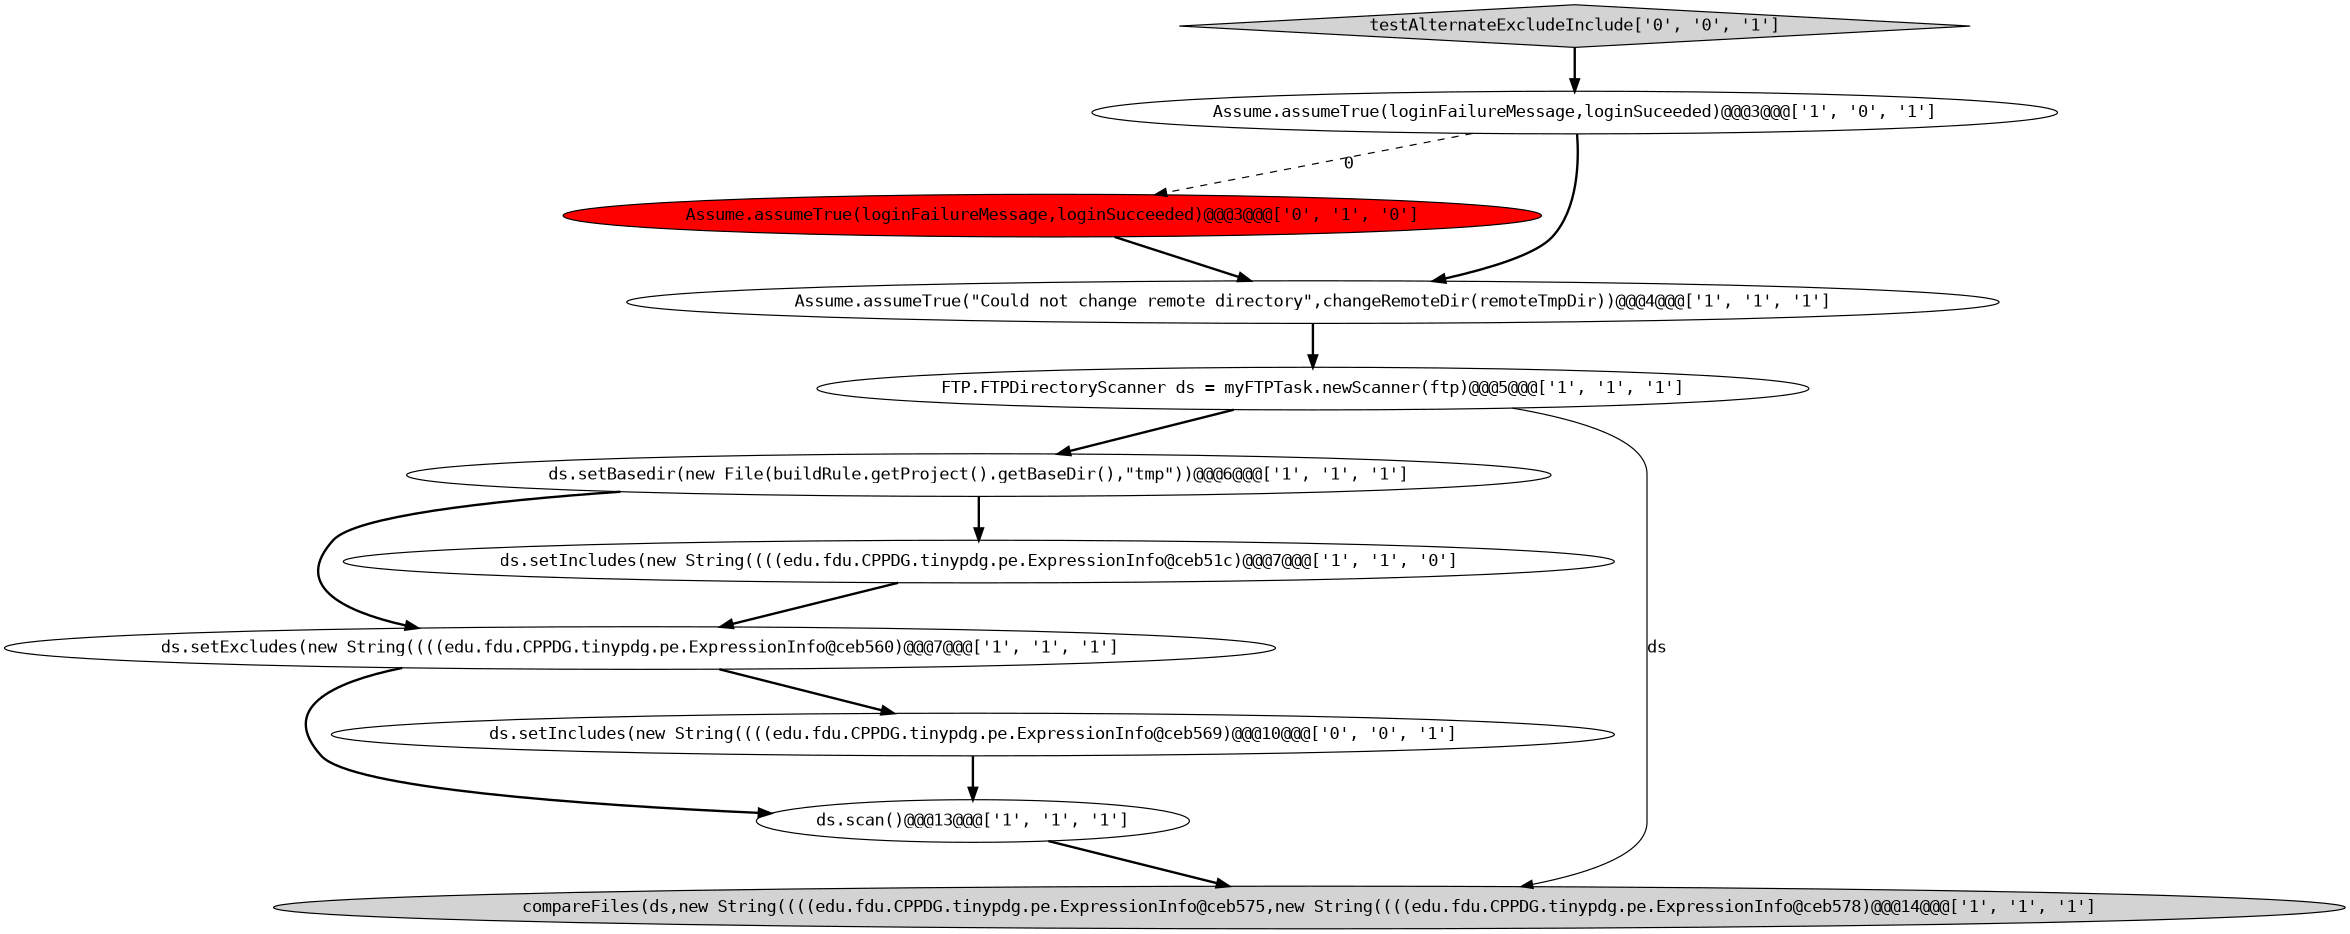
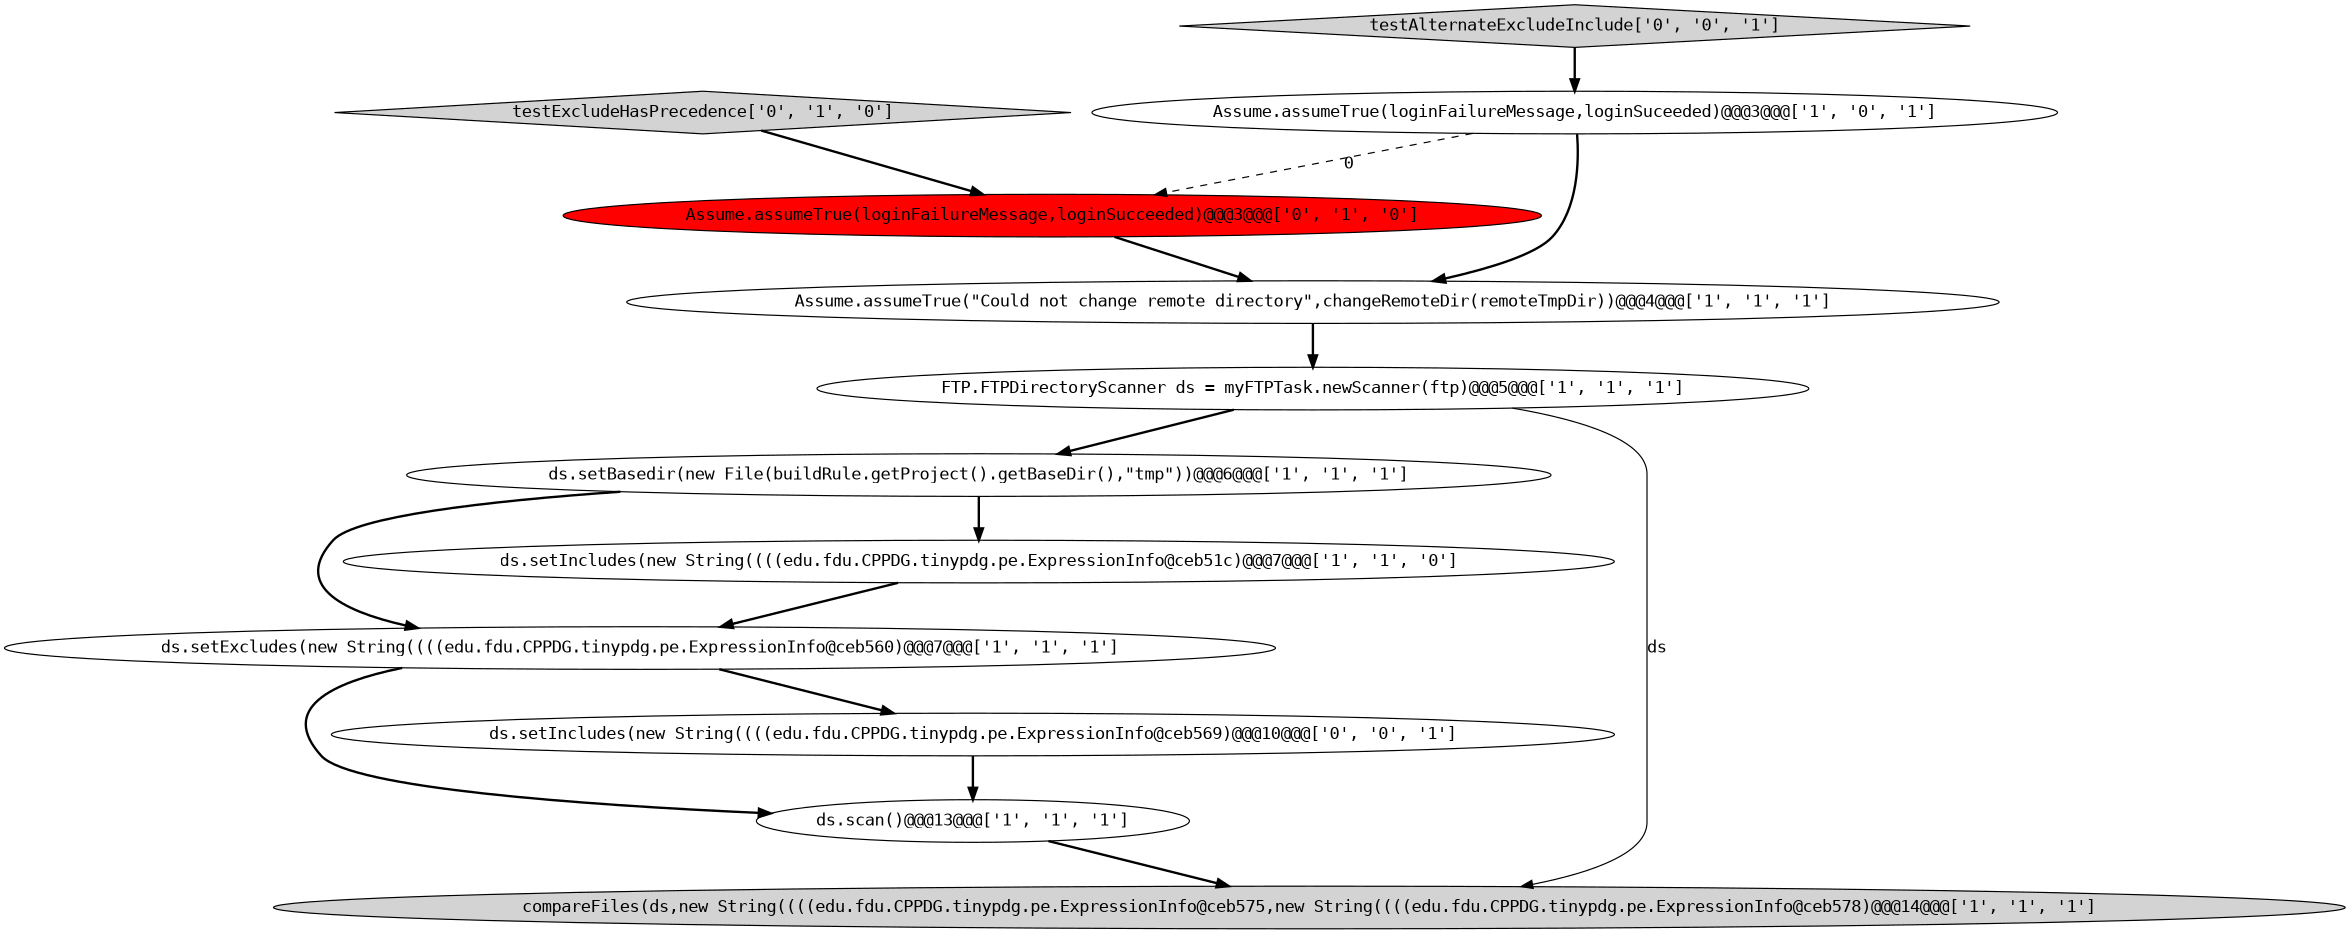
none -> (703, 113)
